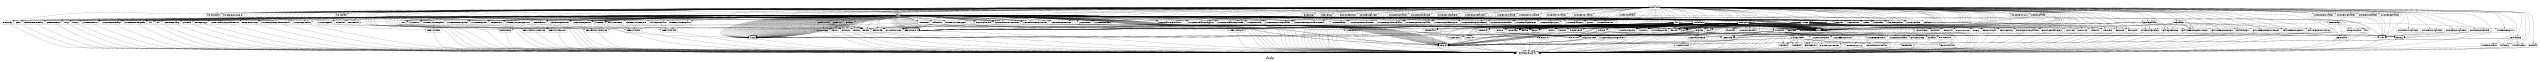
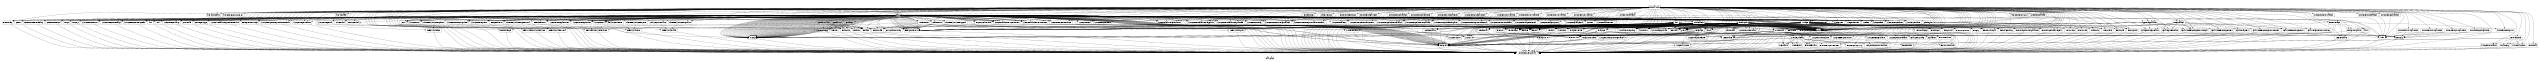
(2346, 15) -> none
